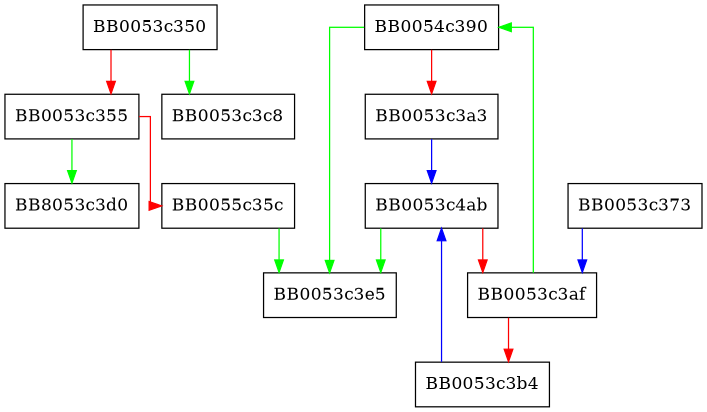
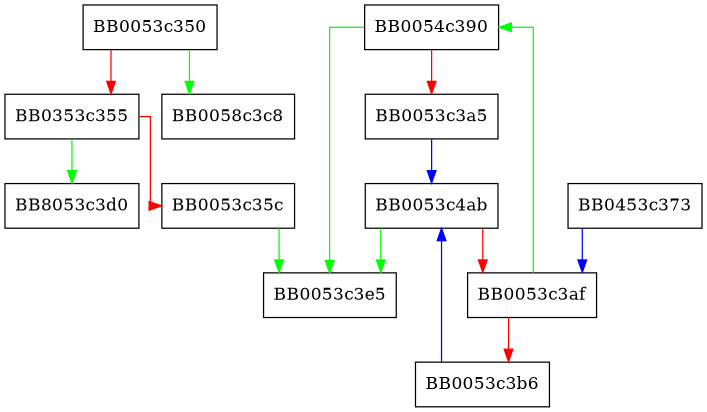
(72, 117) -> (72, 117)
(228, 117) -> (228, 117)
(432, 117) -> (432, 117)
(228, 206) -> (228, 206)
(635, 206) -> (635, 206)
(482, 384) -> (482, 384)
